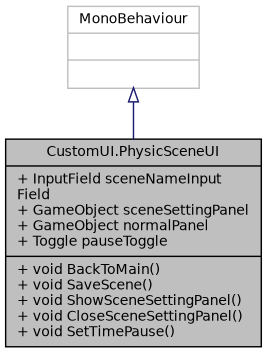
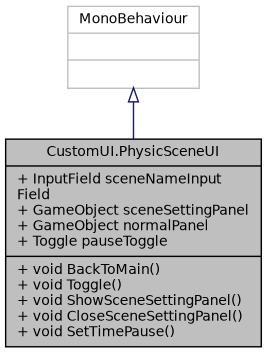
(85, 285) -> (70, 285)
